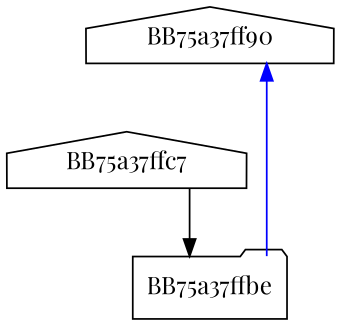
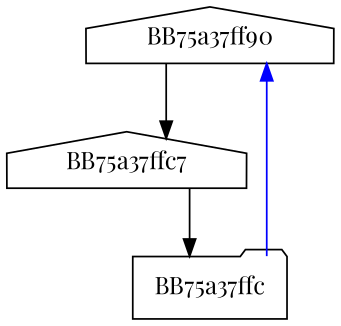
none -> (166, 92)
(210, 288) -> (210, 288)
